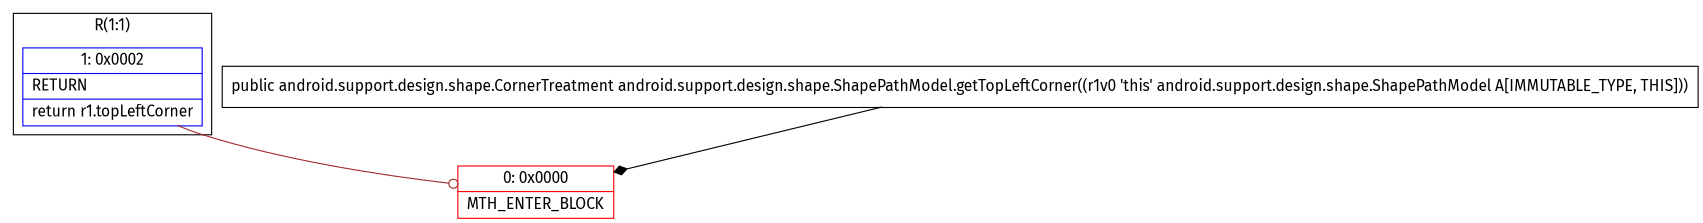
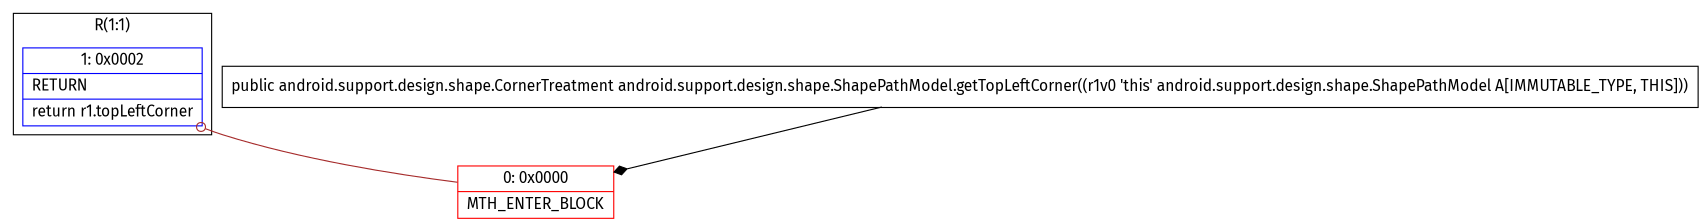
(311, 162) -> (330, 162)
